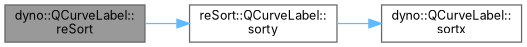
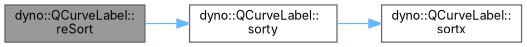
(263, 24) -> (263, 24)
